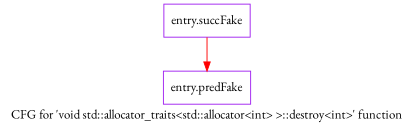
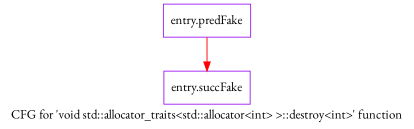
(207, 50) -> (207, 50)
